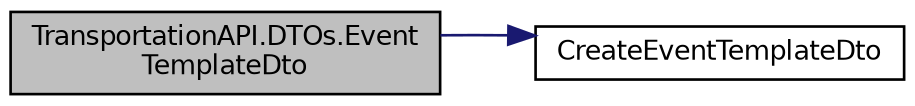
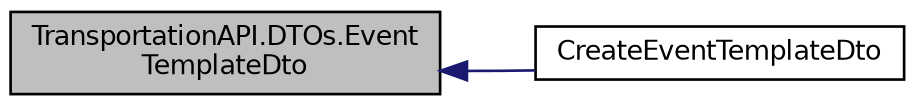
(474, 35) -> (501, 71)
